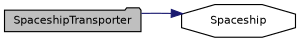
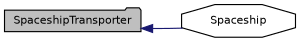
(156, 13) -> (168, 28)
